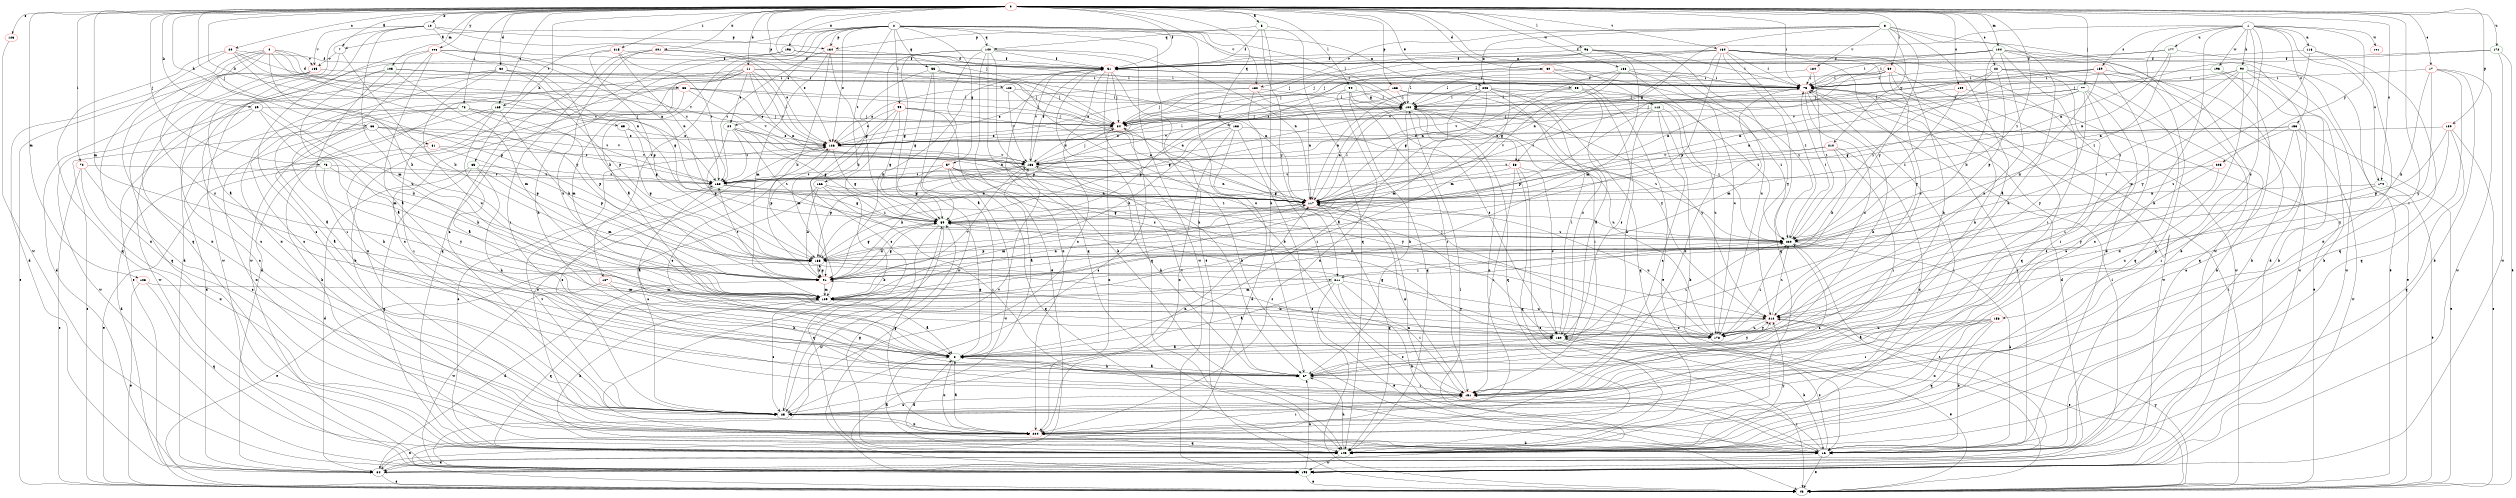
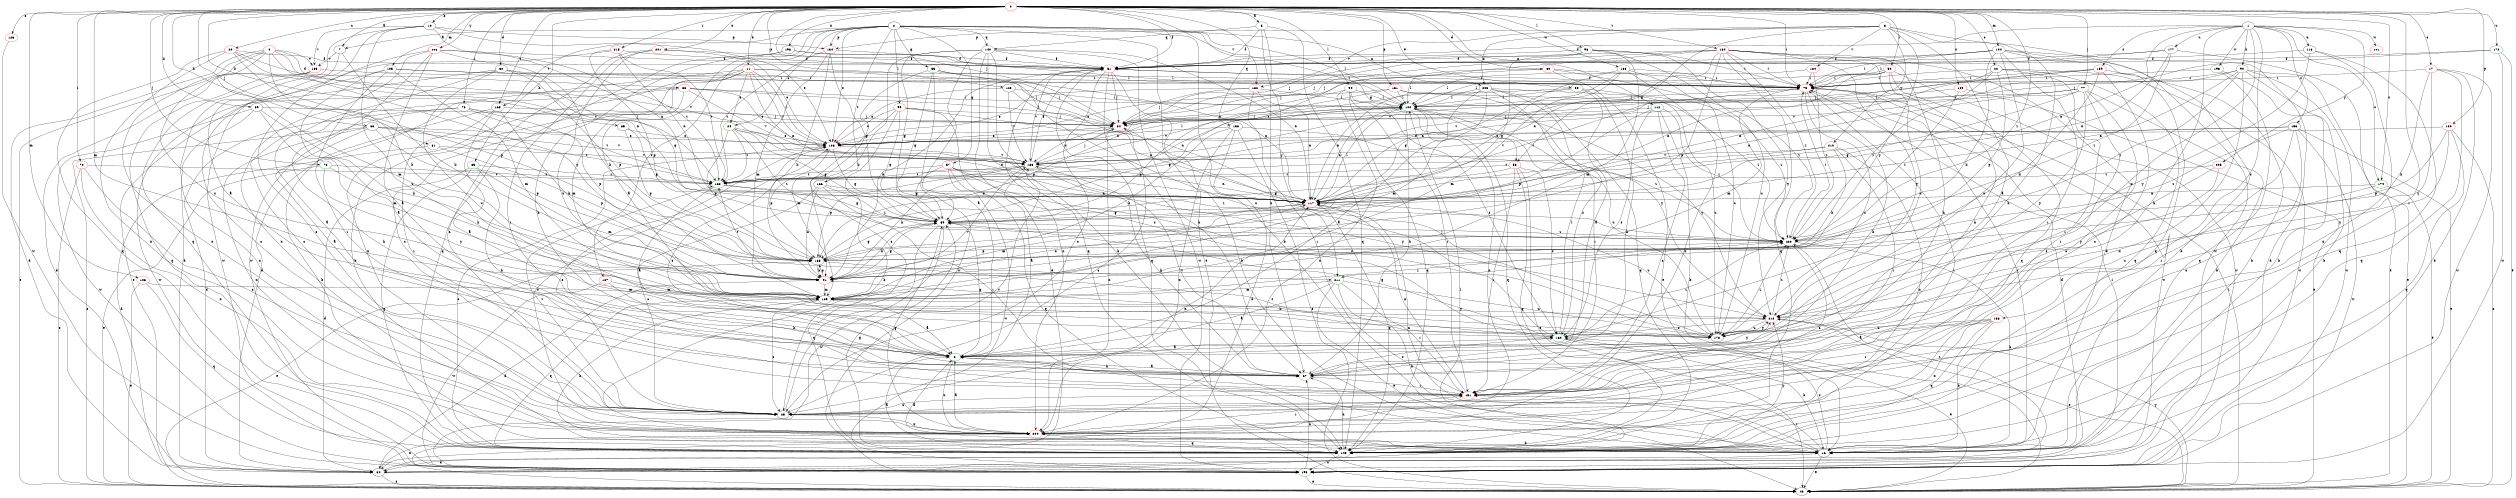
(1395, 88) -> (1395, 88)
